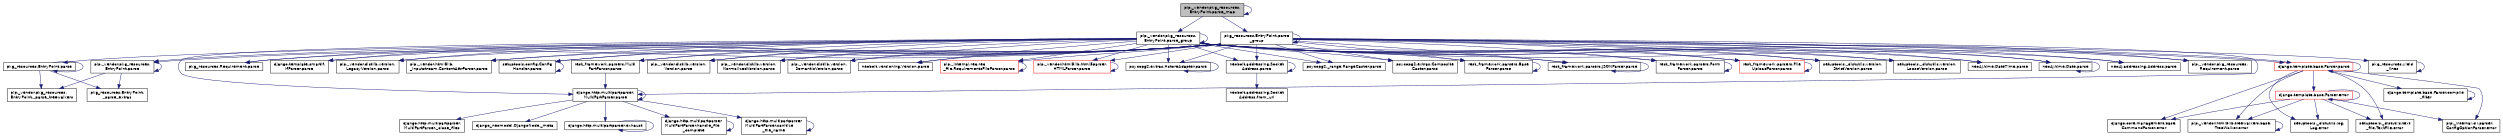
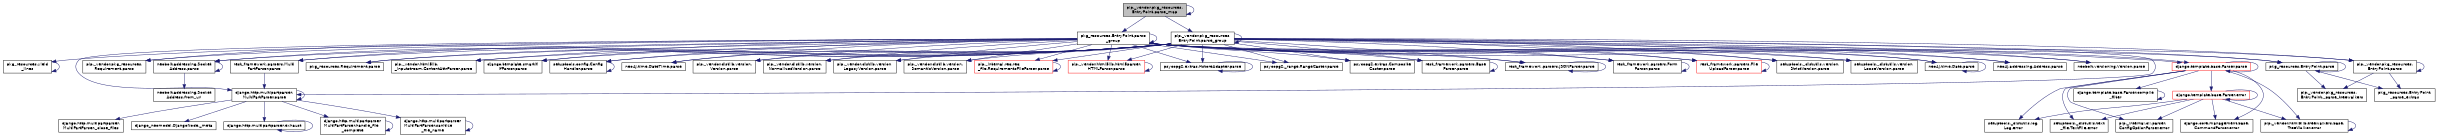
none -> (1714, 51)
